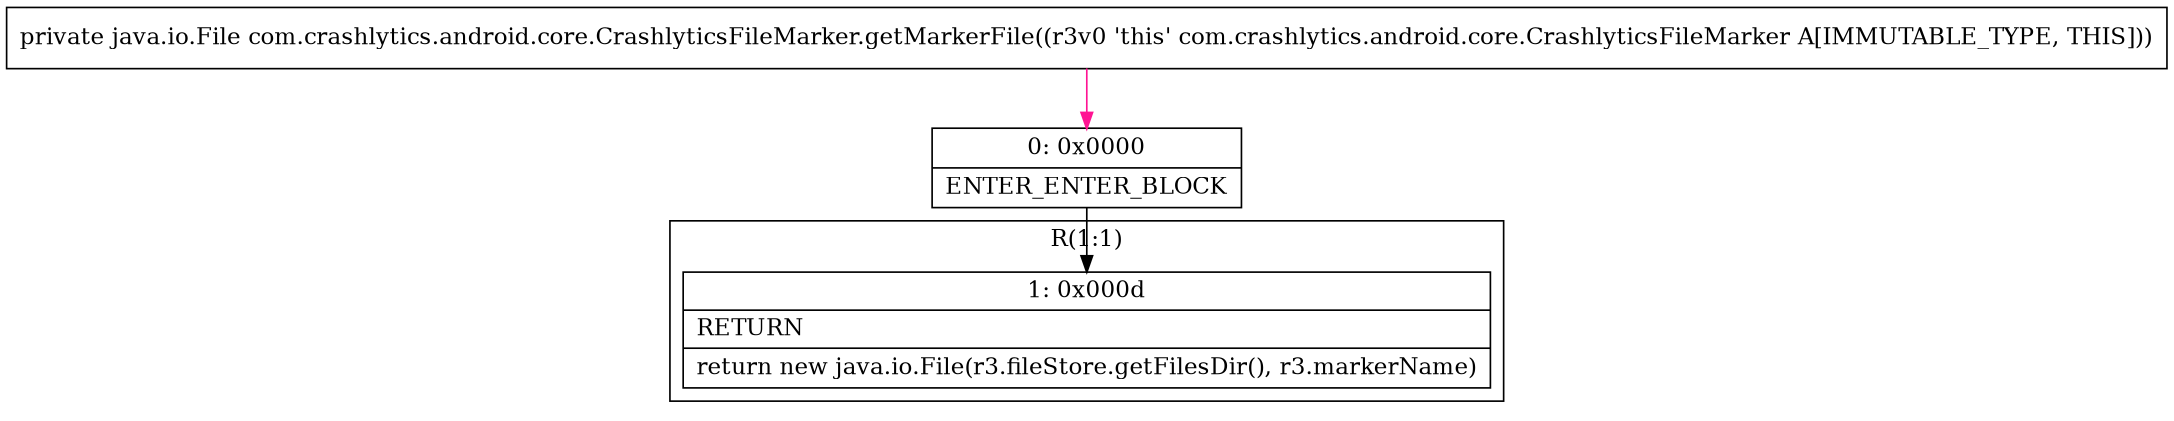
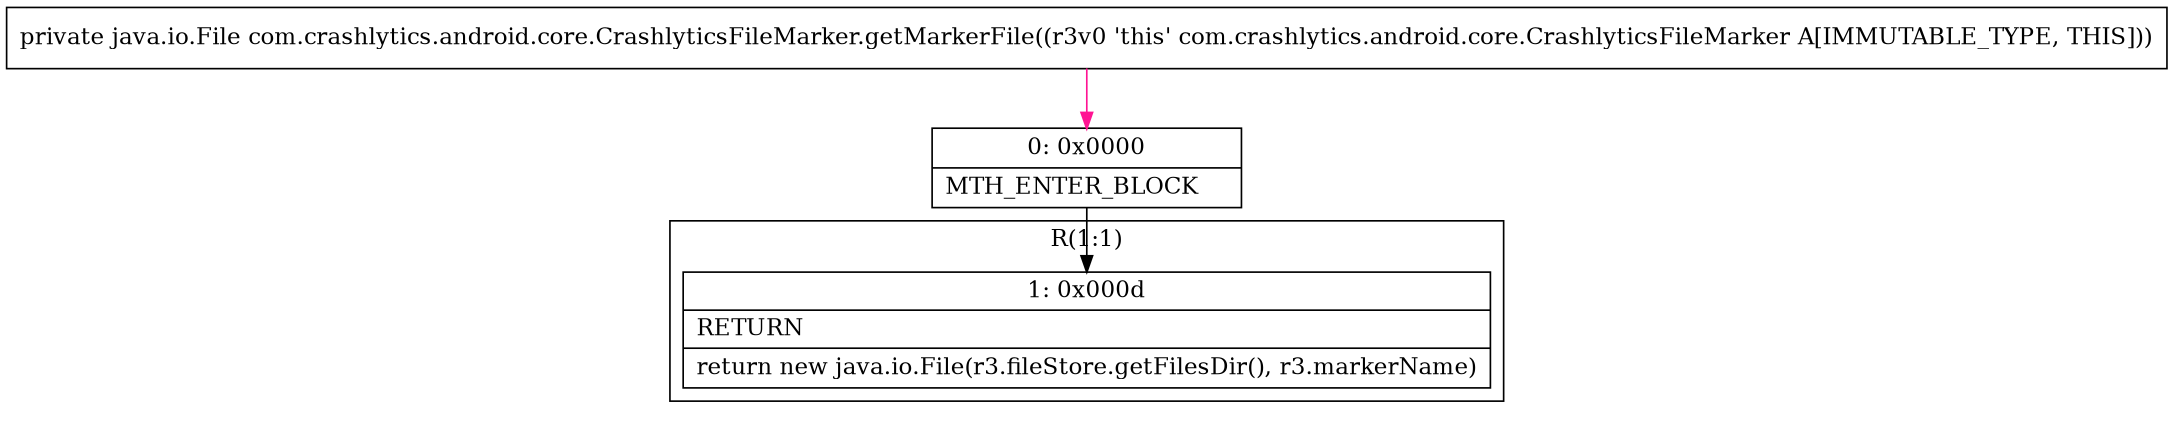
(1087, 187) -> (1073, 187)
